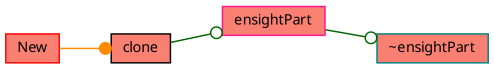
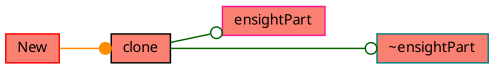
(345, 33) -> (268, 48)
